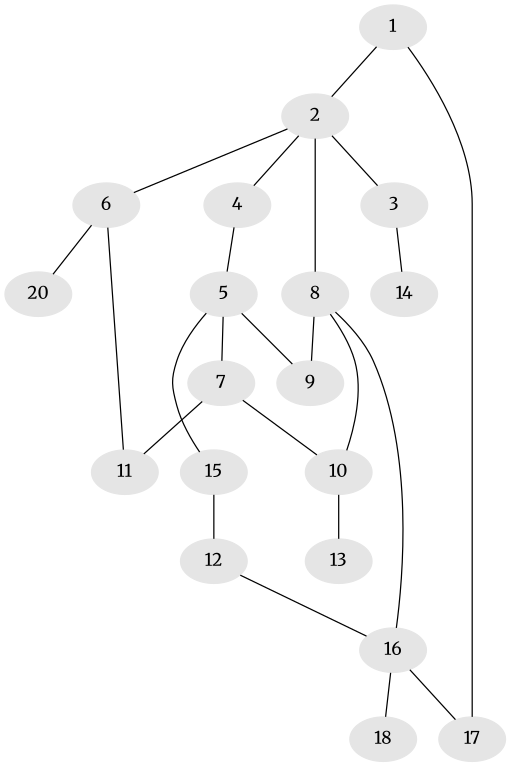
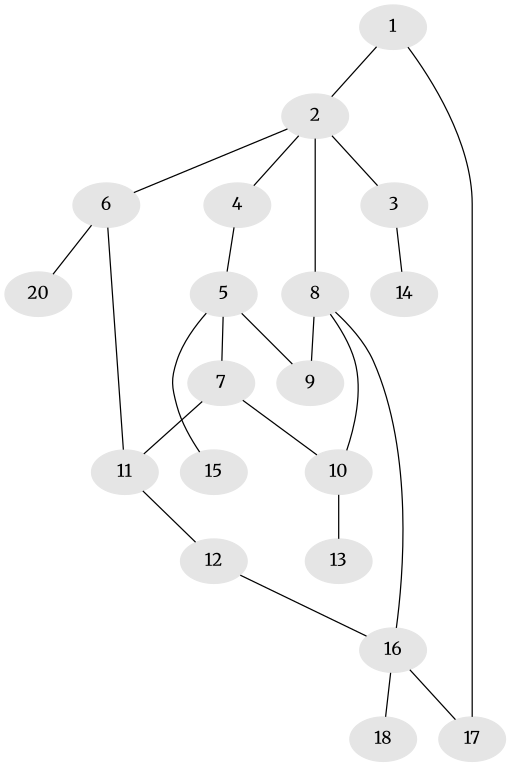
(214, 517) -> (169, 517)
